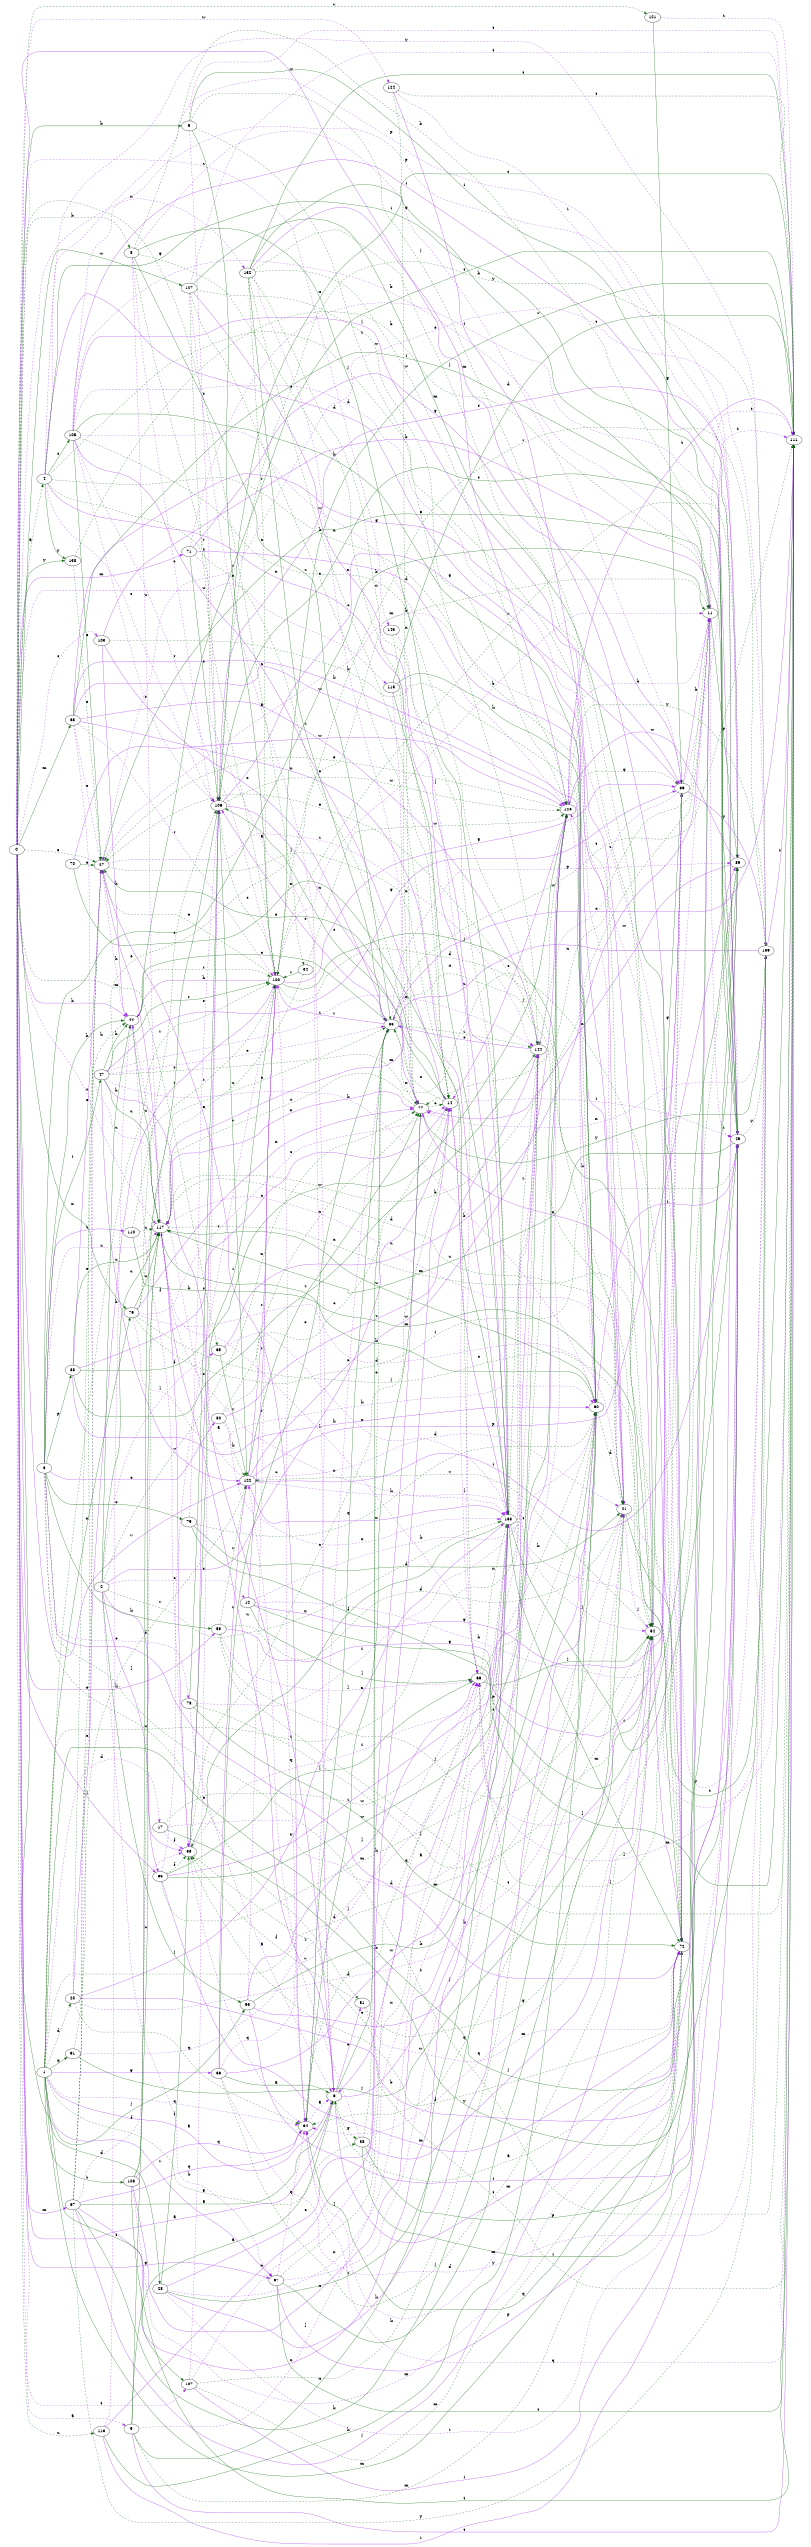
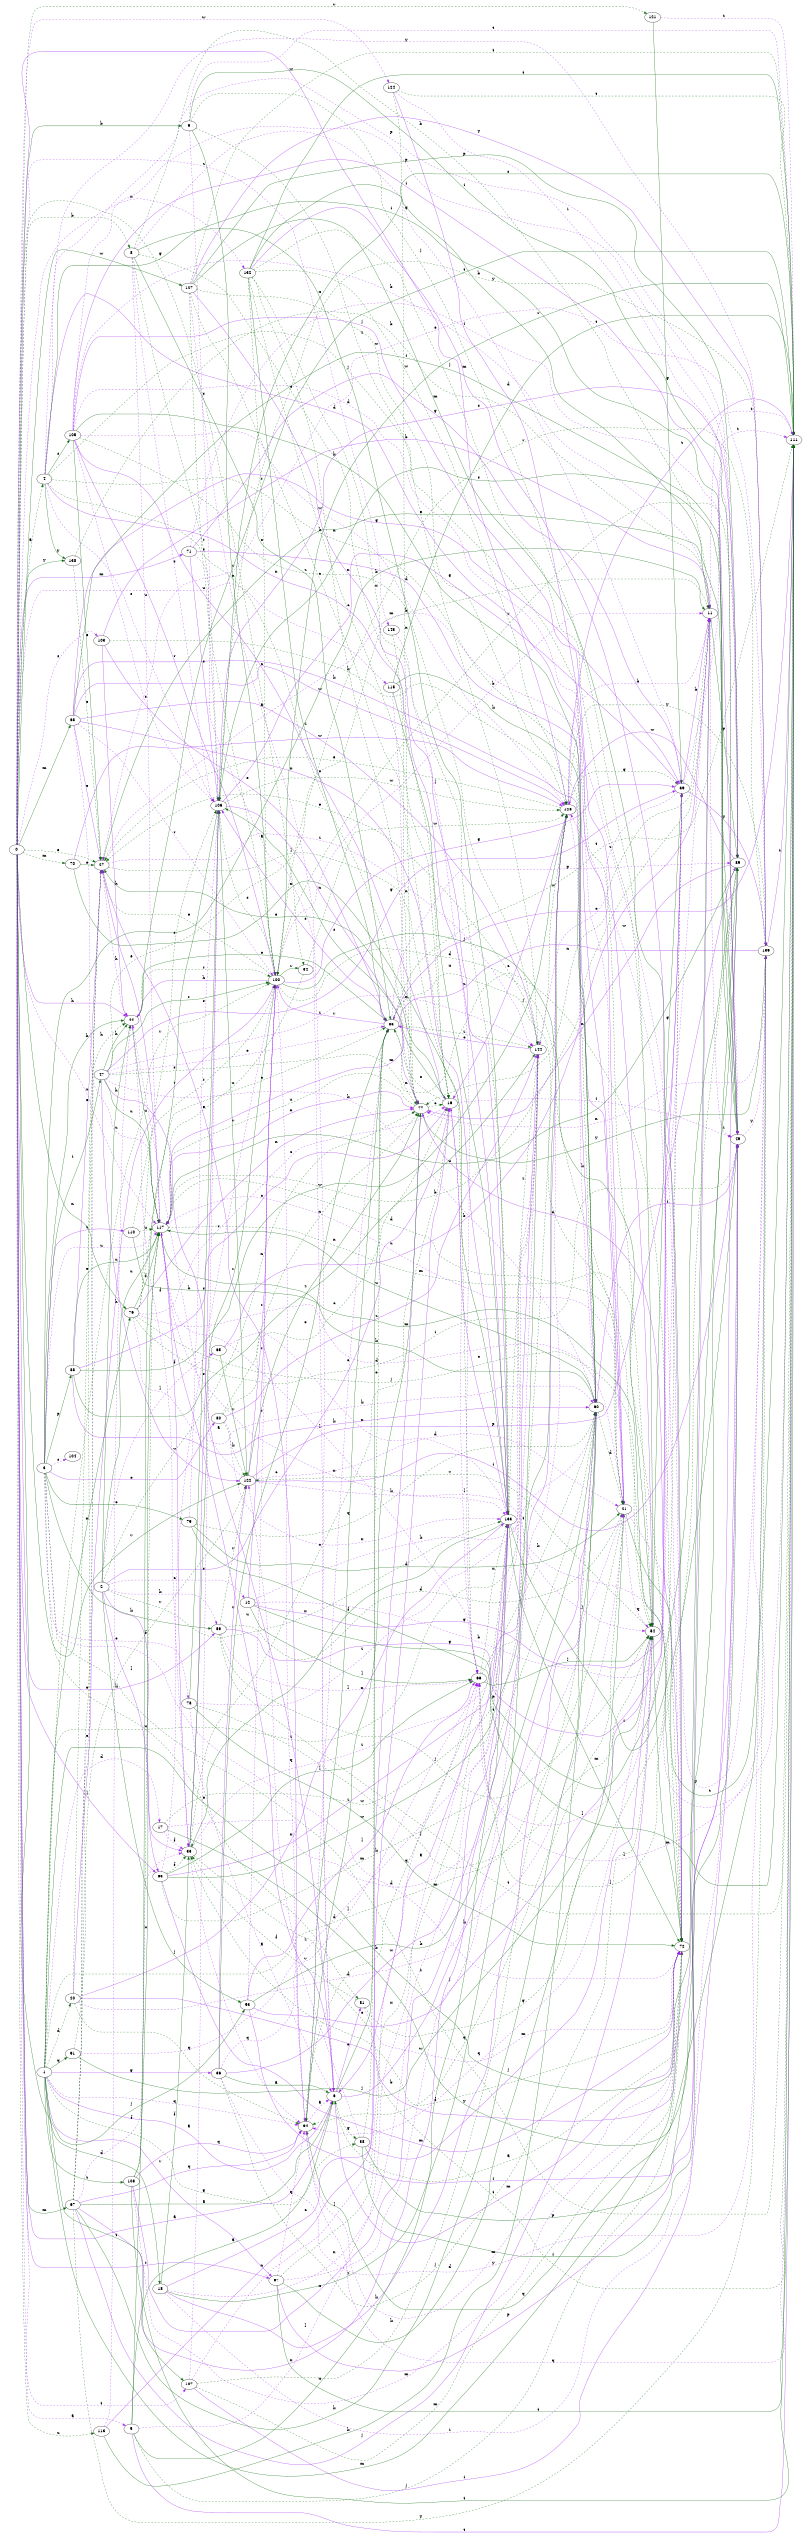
(606, 52) -> (606, 52)
none -> (659, 289)
none -> (699, 305)
(204, 677) -> (204, 677)
(352, 686) -> (352, 686)
(188, 701) -> (188, 701)
(87, 791) -> (87, 791)
(292, 974) -> (287, 970)
(157, 1054) -> (42, 859)
(762, 1077) -> (762, 1077)
(450, 1103) -> (450, 1103)
(505, 1193) -> none
(466, 1255) -> (504, 1156)
(233, 1269) -> (233, 1269)
(146, 1276) -> (146, 1276)
(30, 1388) -> (30, 1388)
none -> (73, 1456)
(366, 1521) -> none
(20, 1549) -> (20, 1549)
(638, 1609) -> (638, 1609)
(660, 1788) -> (660, 1788)
(294, 1800) -> (294, 1800)
(130, 1957) -> (169, 1594)
(714, 2093) -> none
(146, 2263) -> (146, 2263)
(160, 2289) -> (160, 2289)
(406, 2486) -> (406, 2486)
